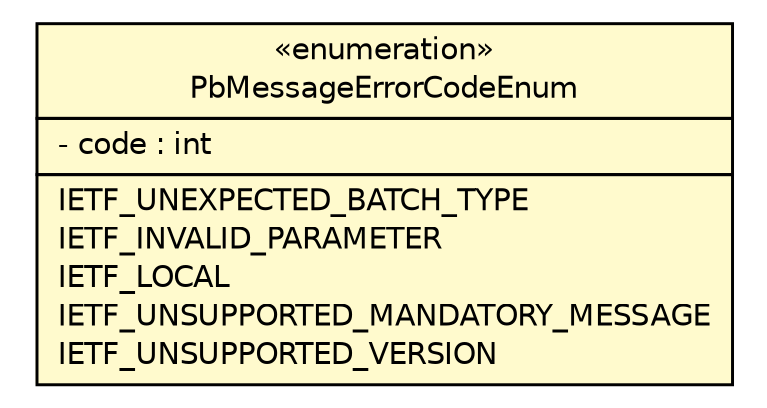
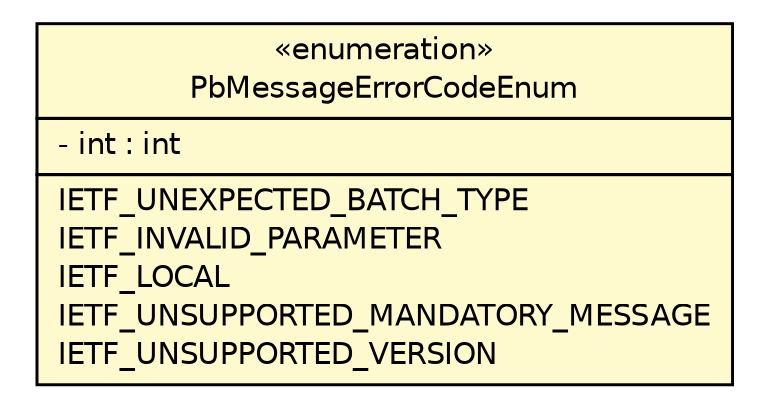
(135, 145) -> (120, 145)
